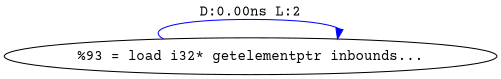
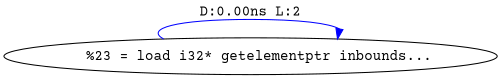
(251, 56) -> (251, 56)
